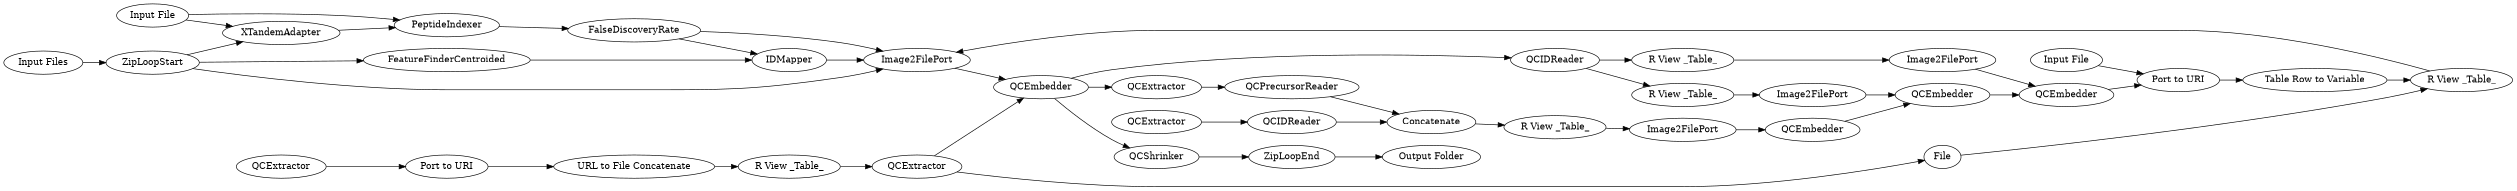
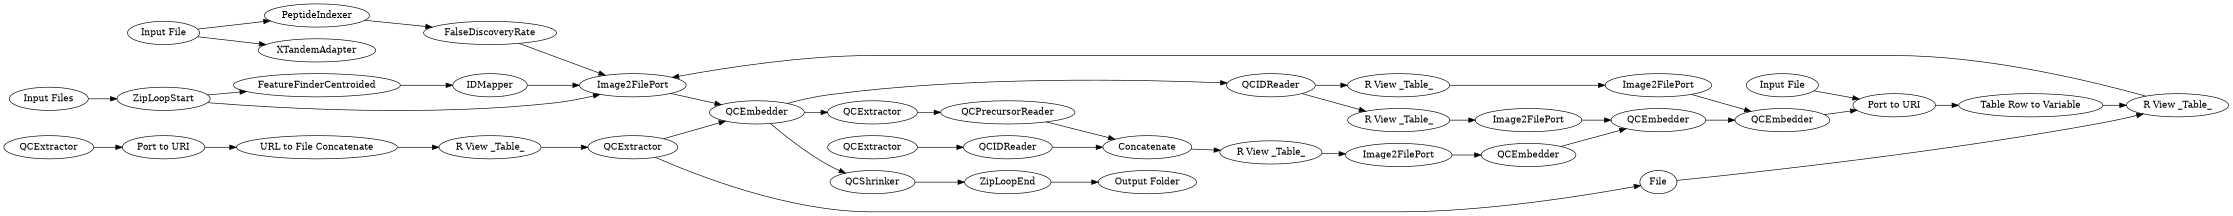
(364, 29) -> none
(715, 46) -> none
(212, 49) -> none
